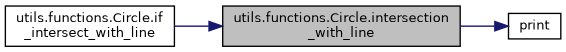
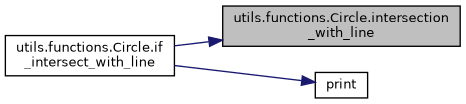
(477, 26) -> (238, 73)
